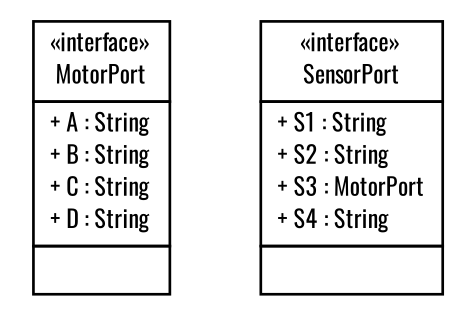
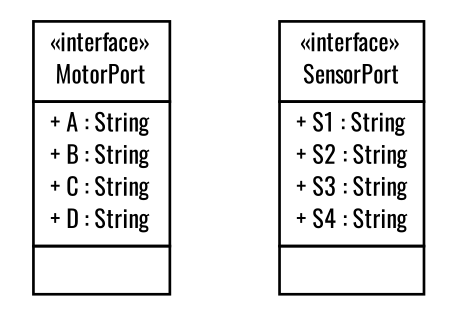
(352, 189) -> (352, 189)
